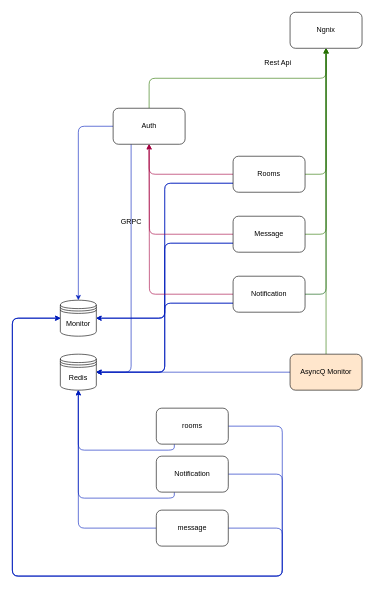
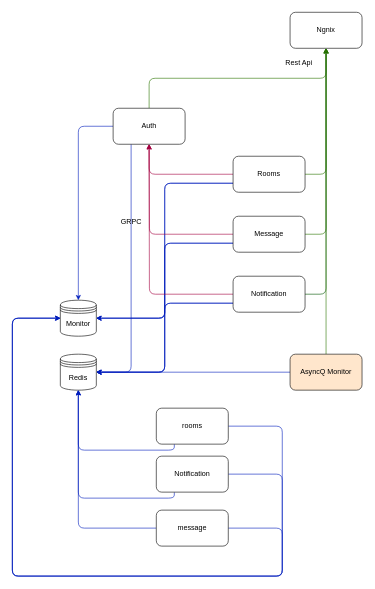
(278, 63) -> (299, 63)
